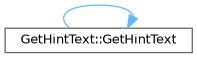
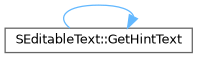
(99, 40) -> (99, 40)
